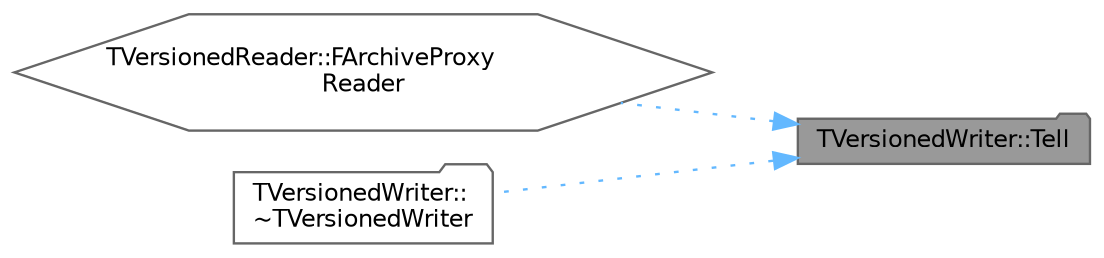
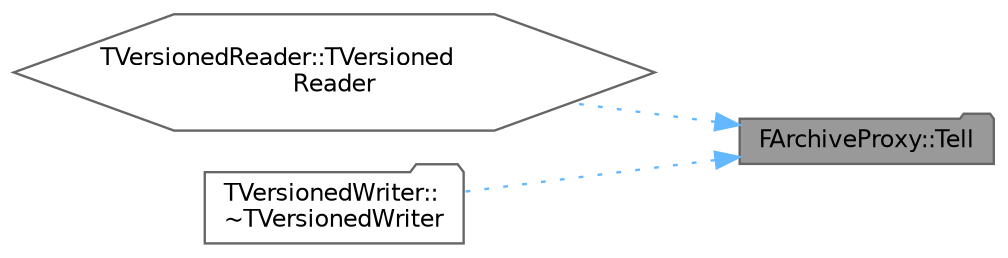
(363, 72) -> (334, 72)
(944, 141) -> (867, 141)
